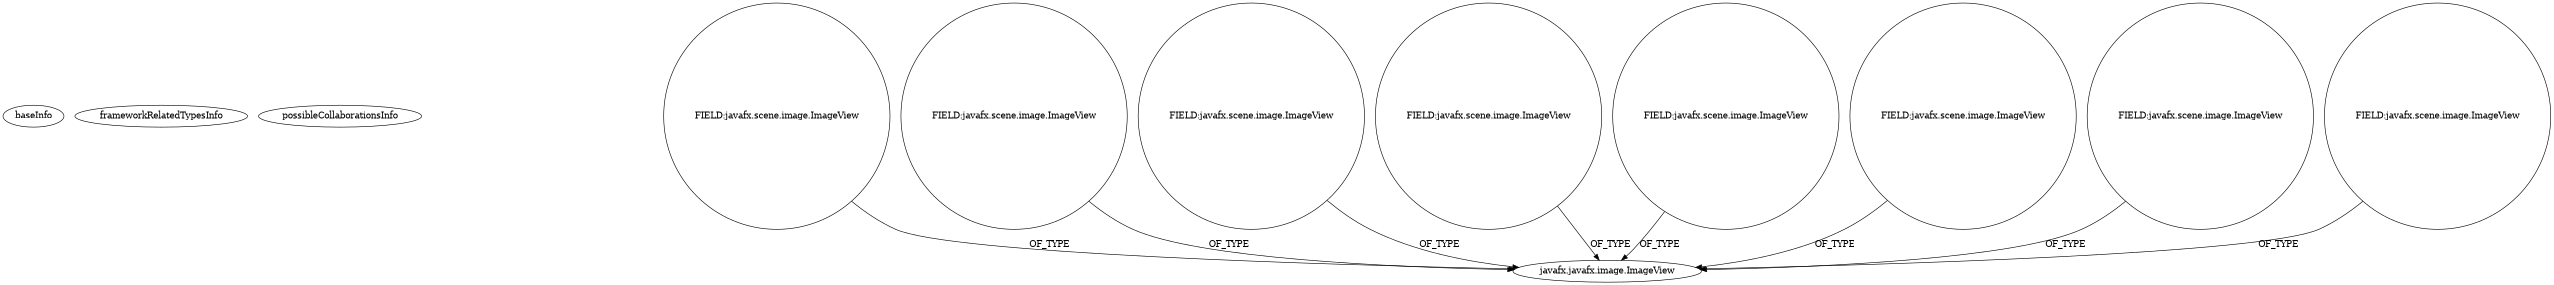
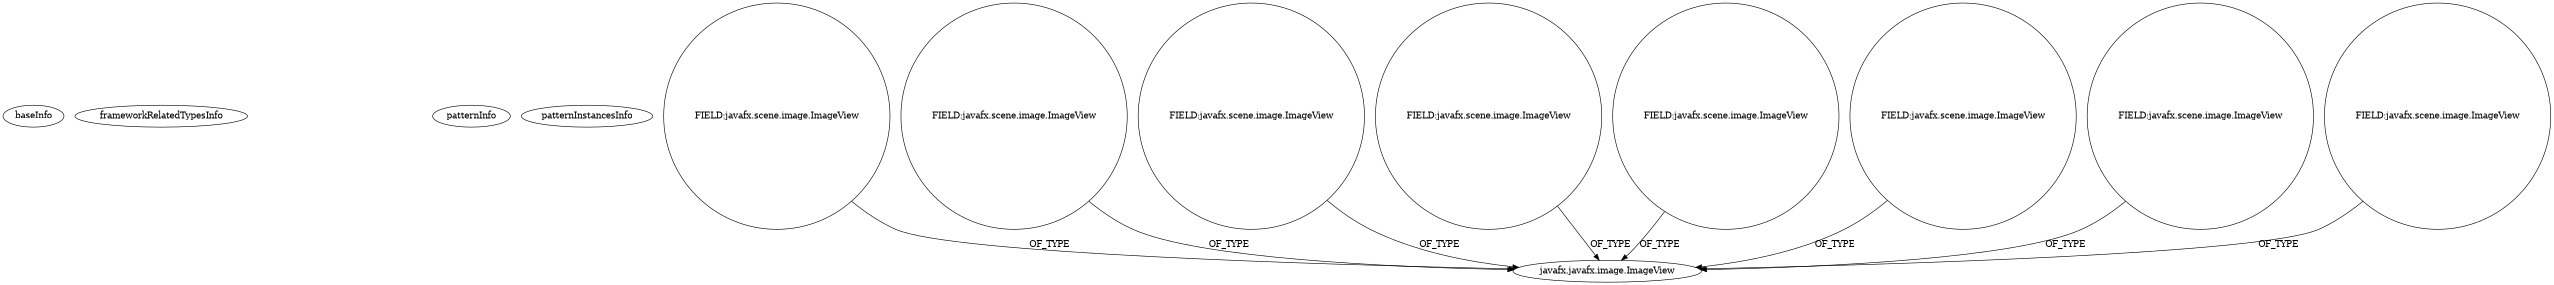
(340, 116) -> none
none -> (471, 116)
none -> (587, 116)
